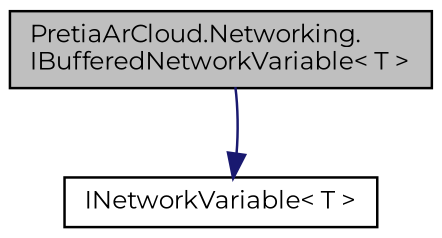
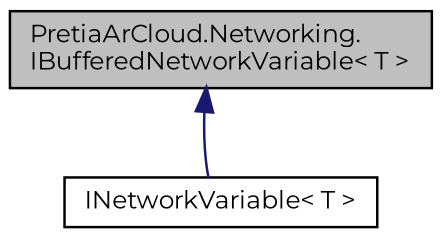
(238, 120) -> (205, 145)
